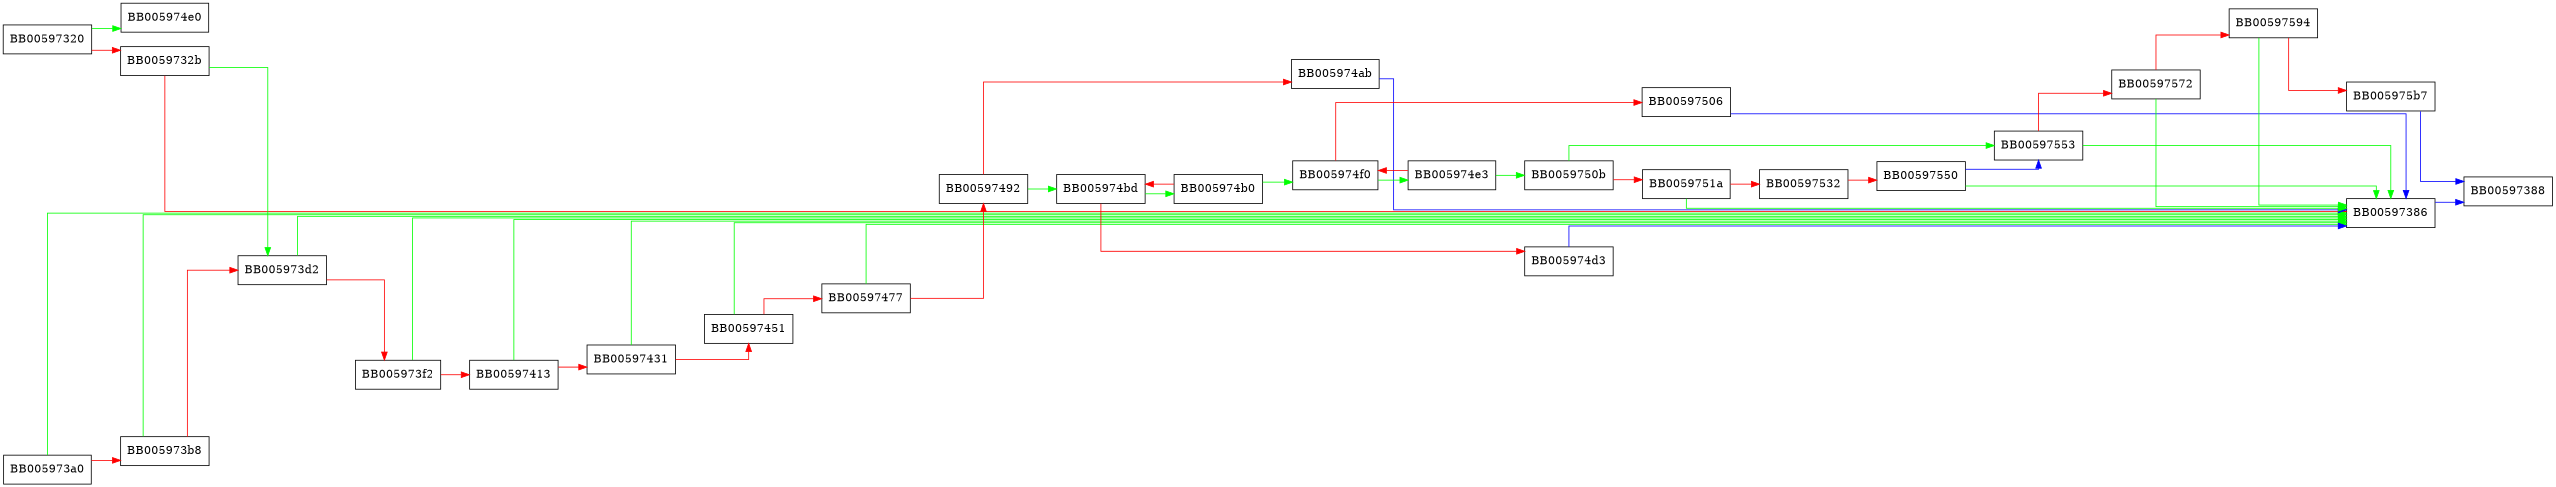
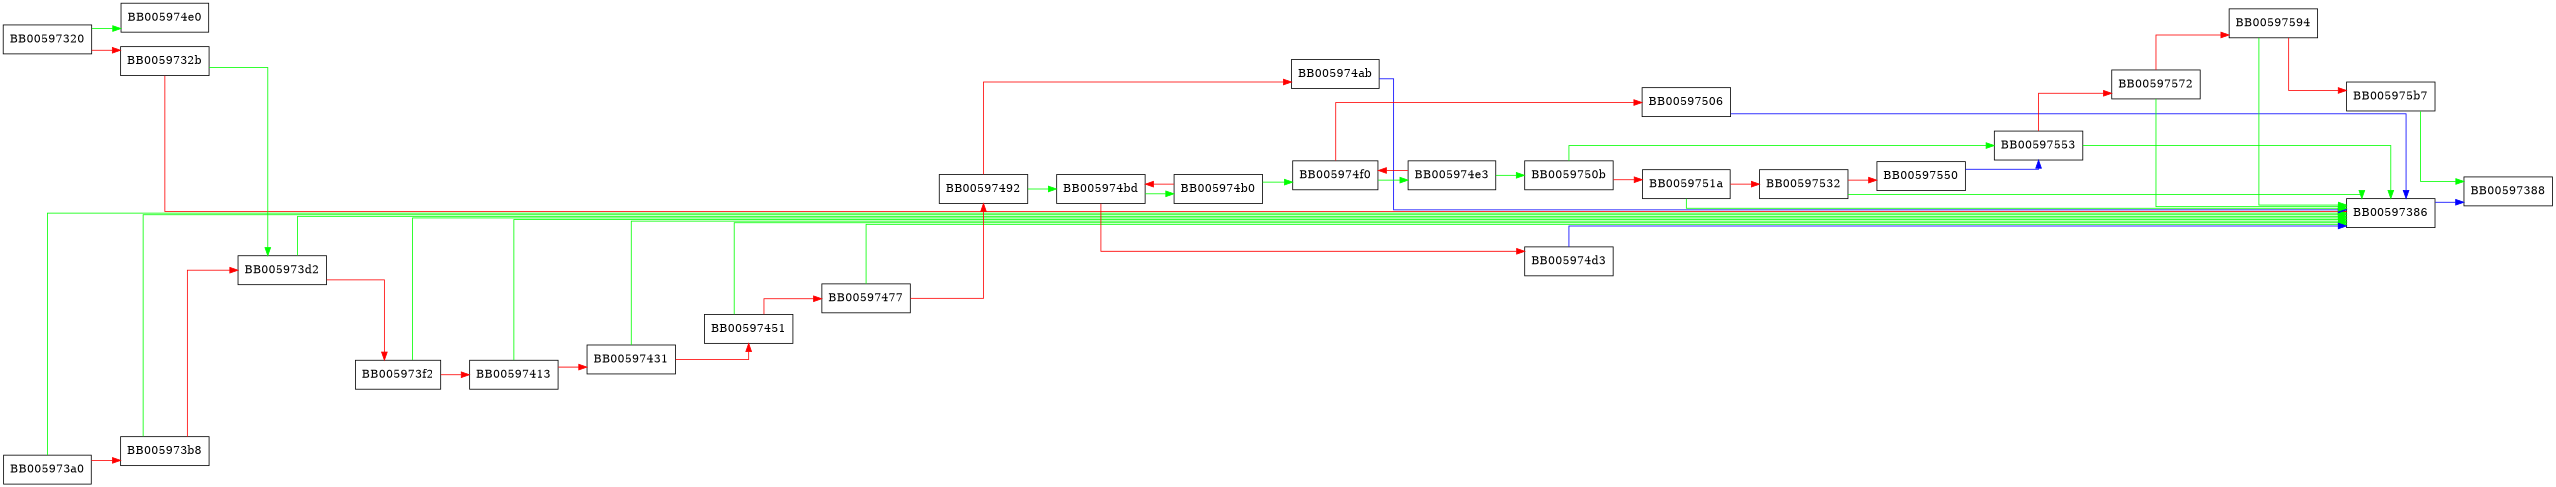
(2421, 164) -> (2421, 164)
(2173, 186) -> (2105, 195)
